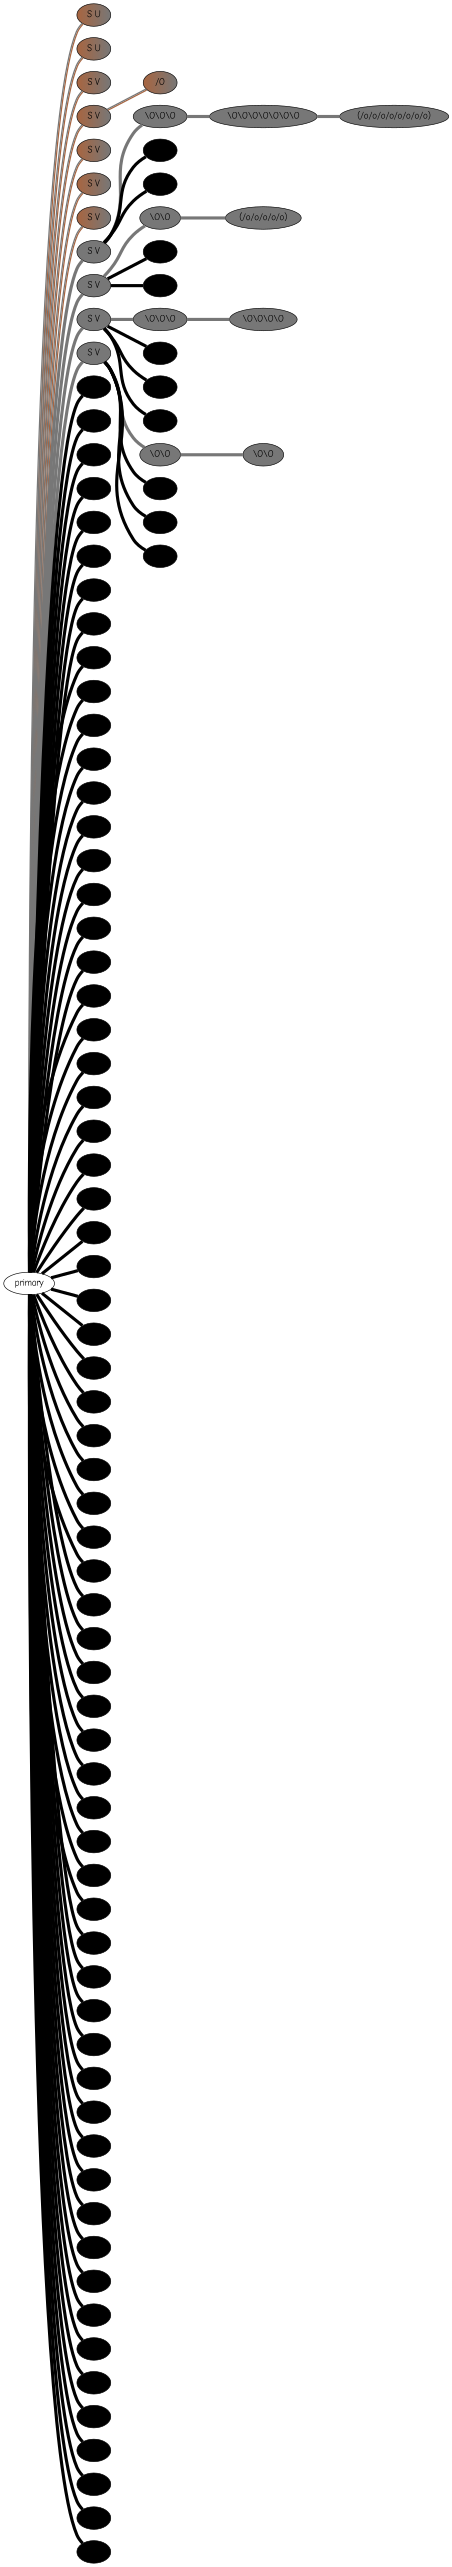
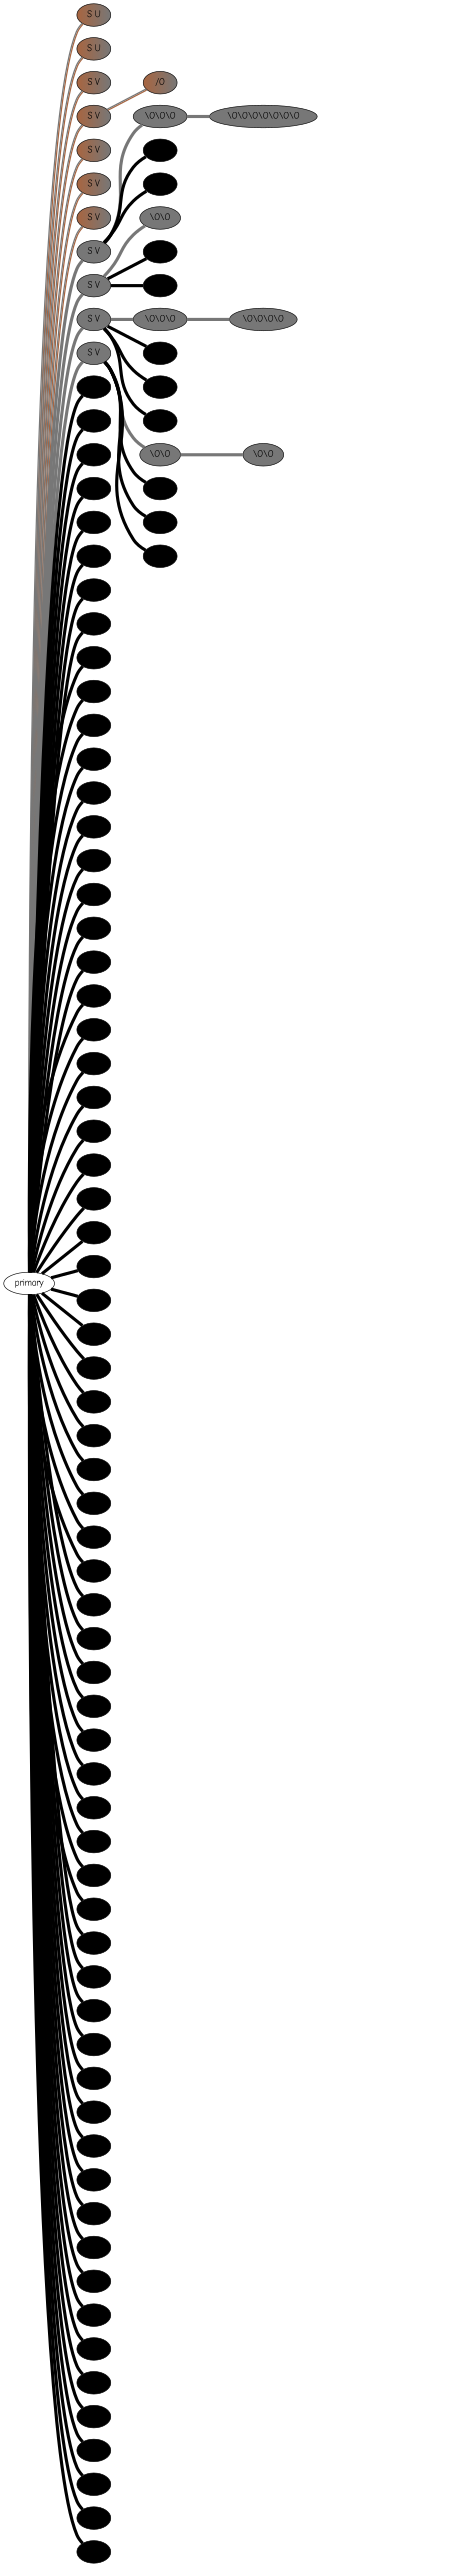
(394, 117) -> none
(263, 218) -> none
